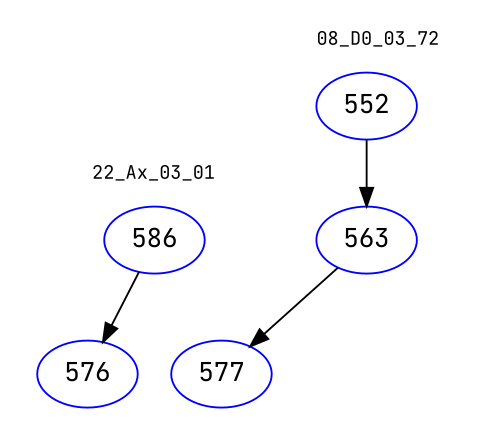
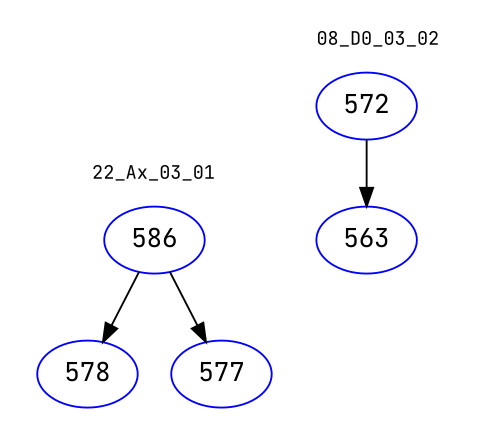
(379, 40) -> (379, 40)
(367, 106) -> (367, 106)
(301, 301) -> (184, 299)
(87, 374) -> (87, 374)
